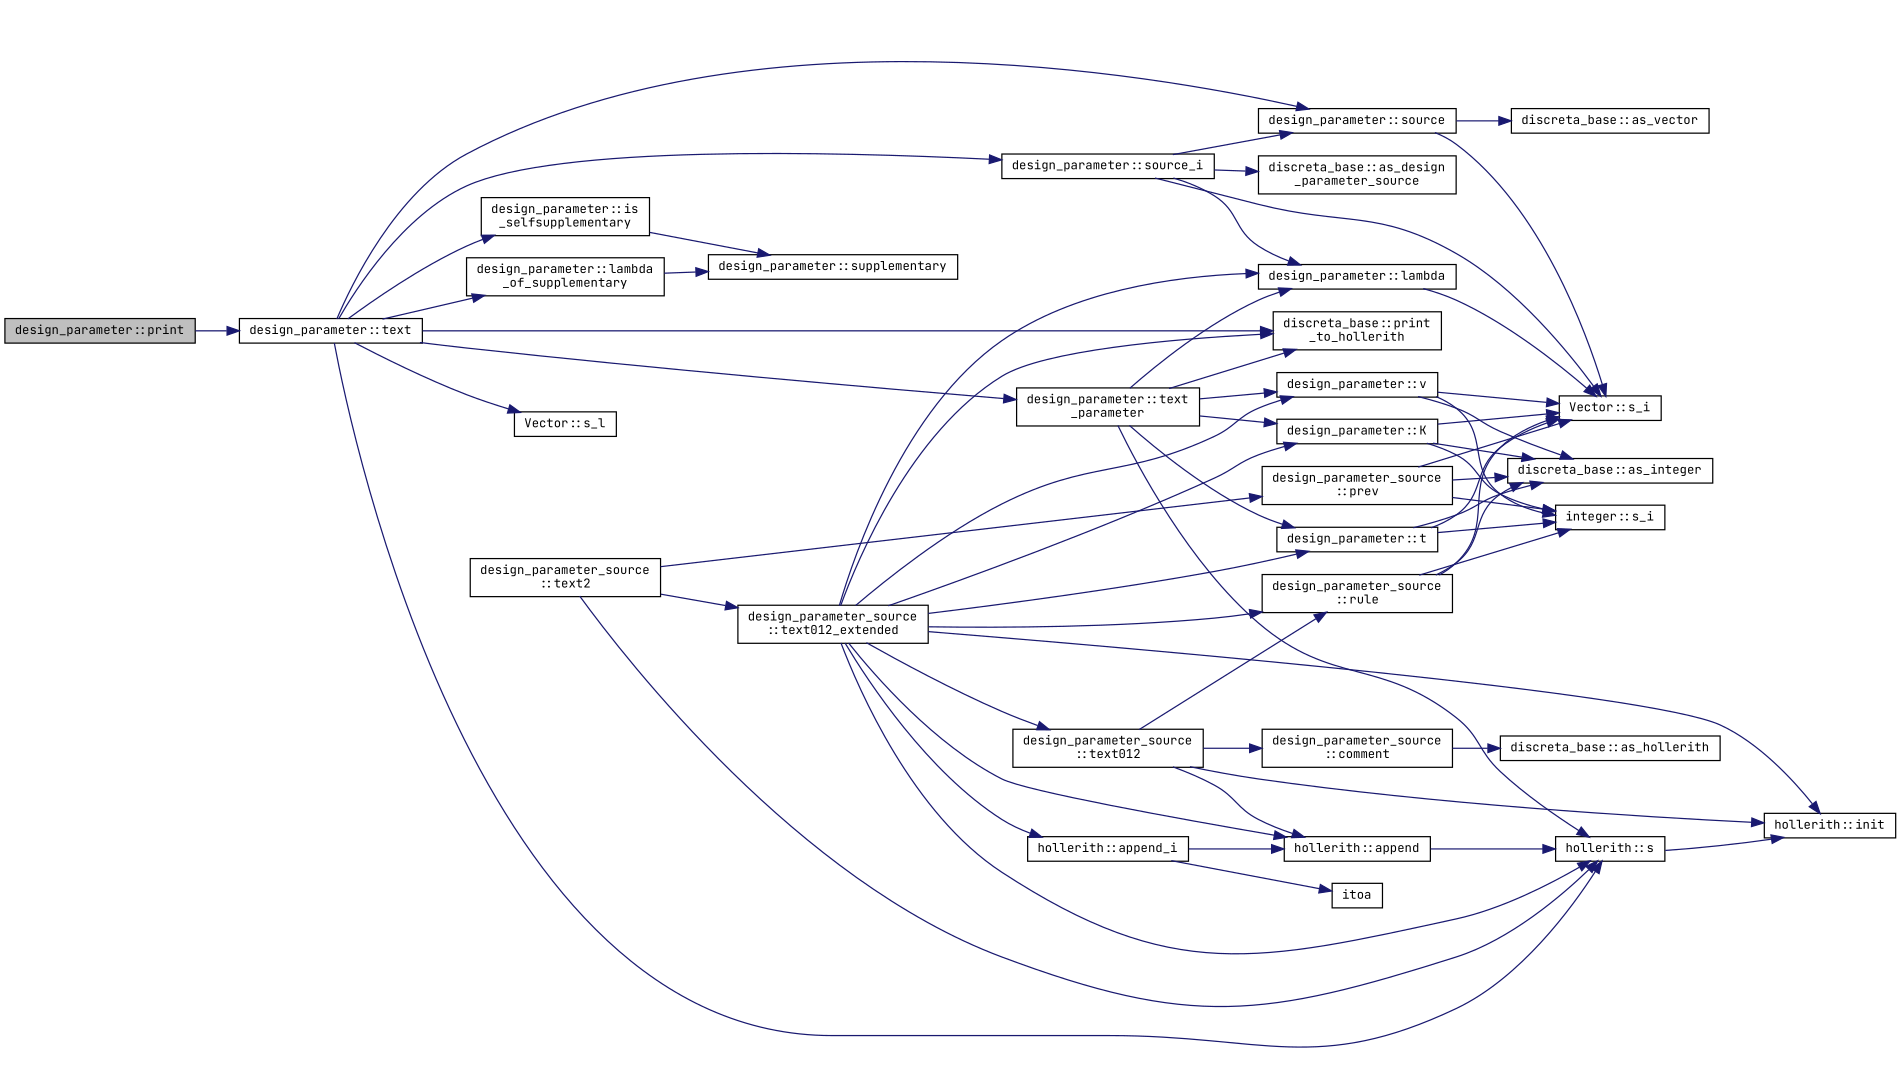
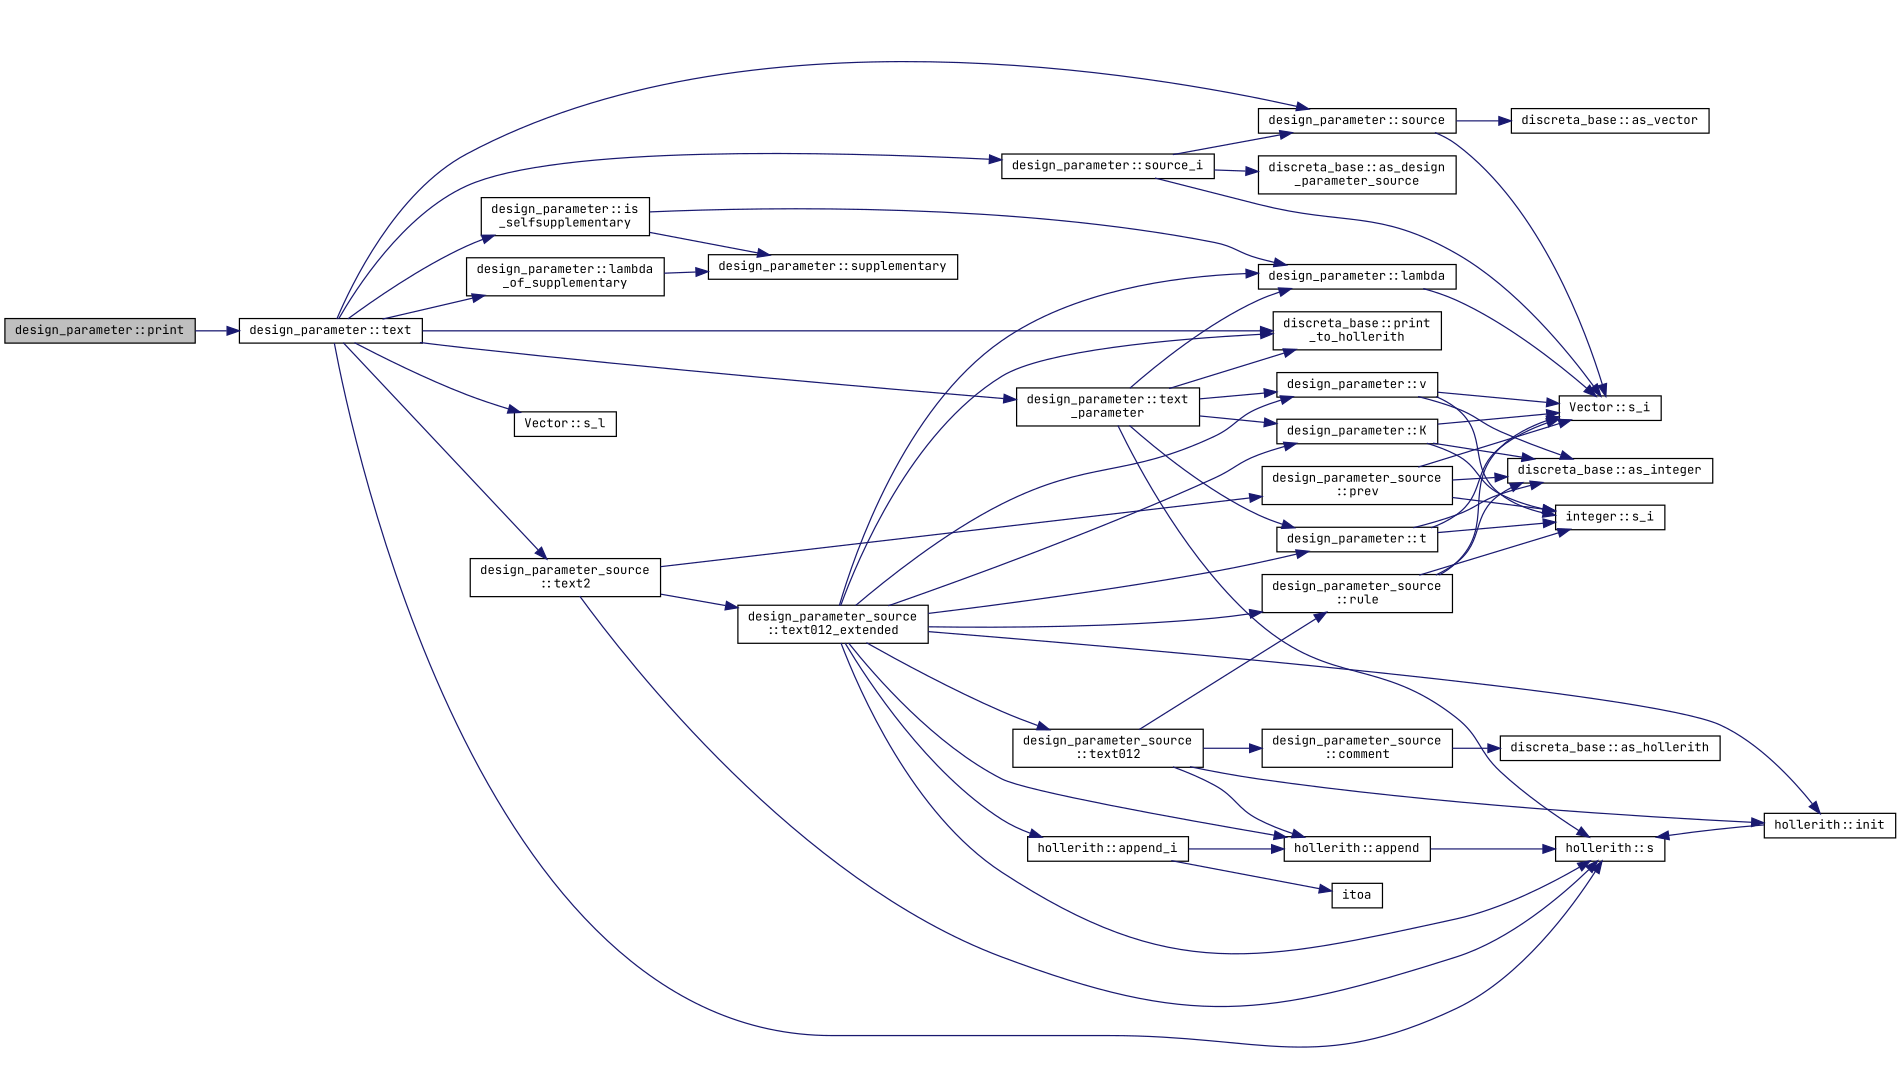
(1234, 216) -> (965, 213)
none -> (441, 446)
(1718, 846) -> (1716, 829)
